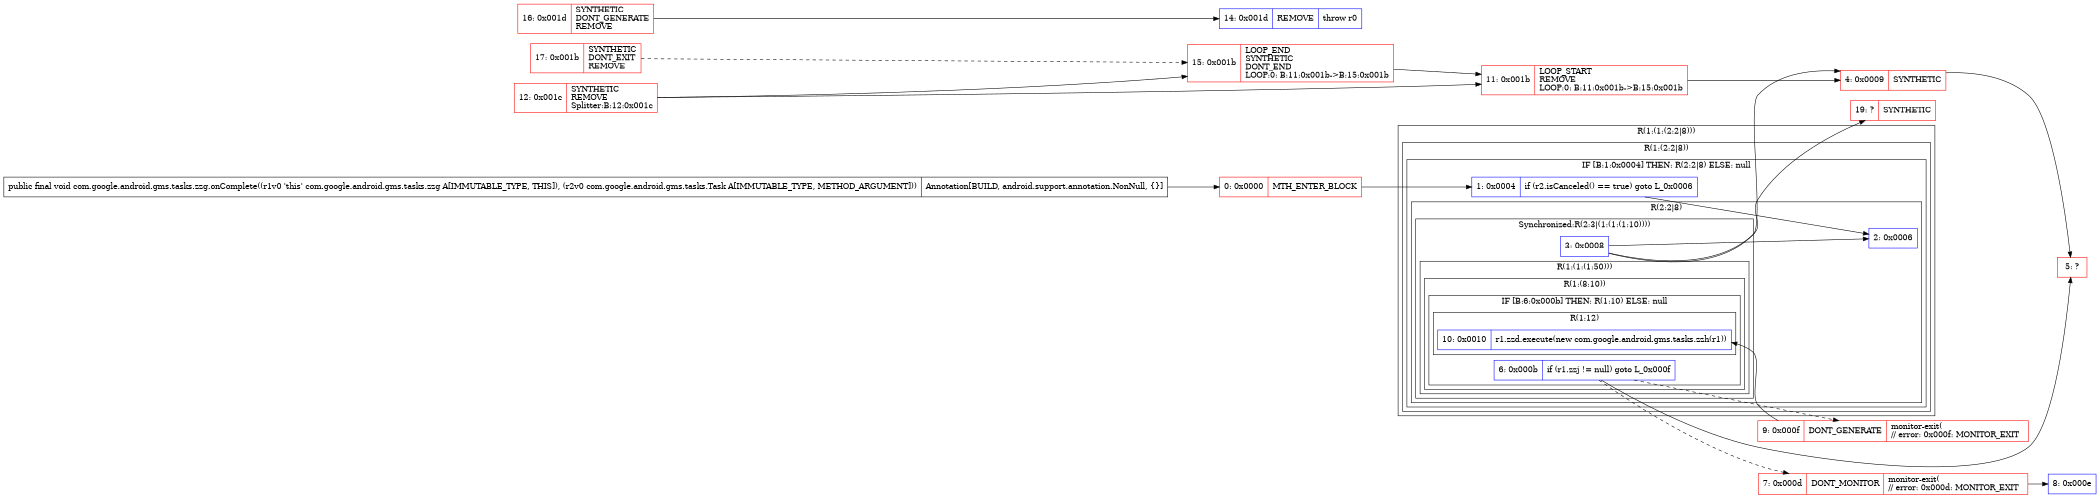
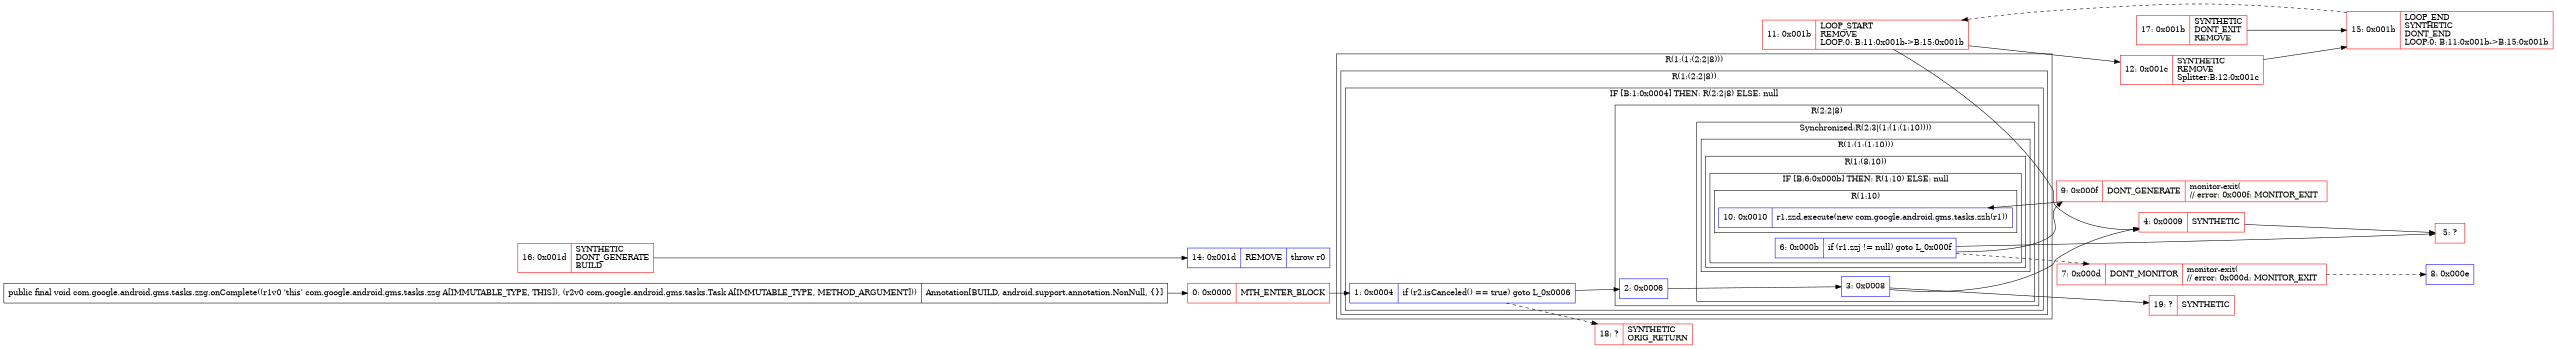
(594, 27) -> (589, 266)
(911, 61) -> (2294, 30)
(1435, 72) -> (2157, 5)
(1067, 93) -> (2056, 55)
(1736, 242) -> (1752, 288)
(1585, 268) -> (1866, 145)
(1585, 319) -> (1866, 197)
none -> (1644, 334)
(1734, 400) -> (2008, 249)
(2035, 484) -> (2373, 274)
